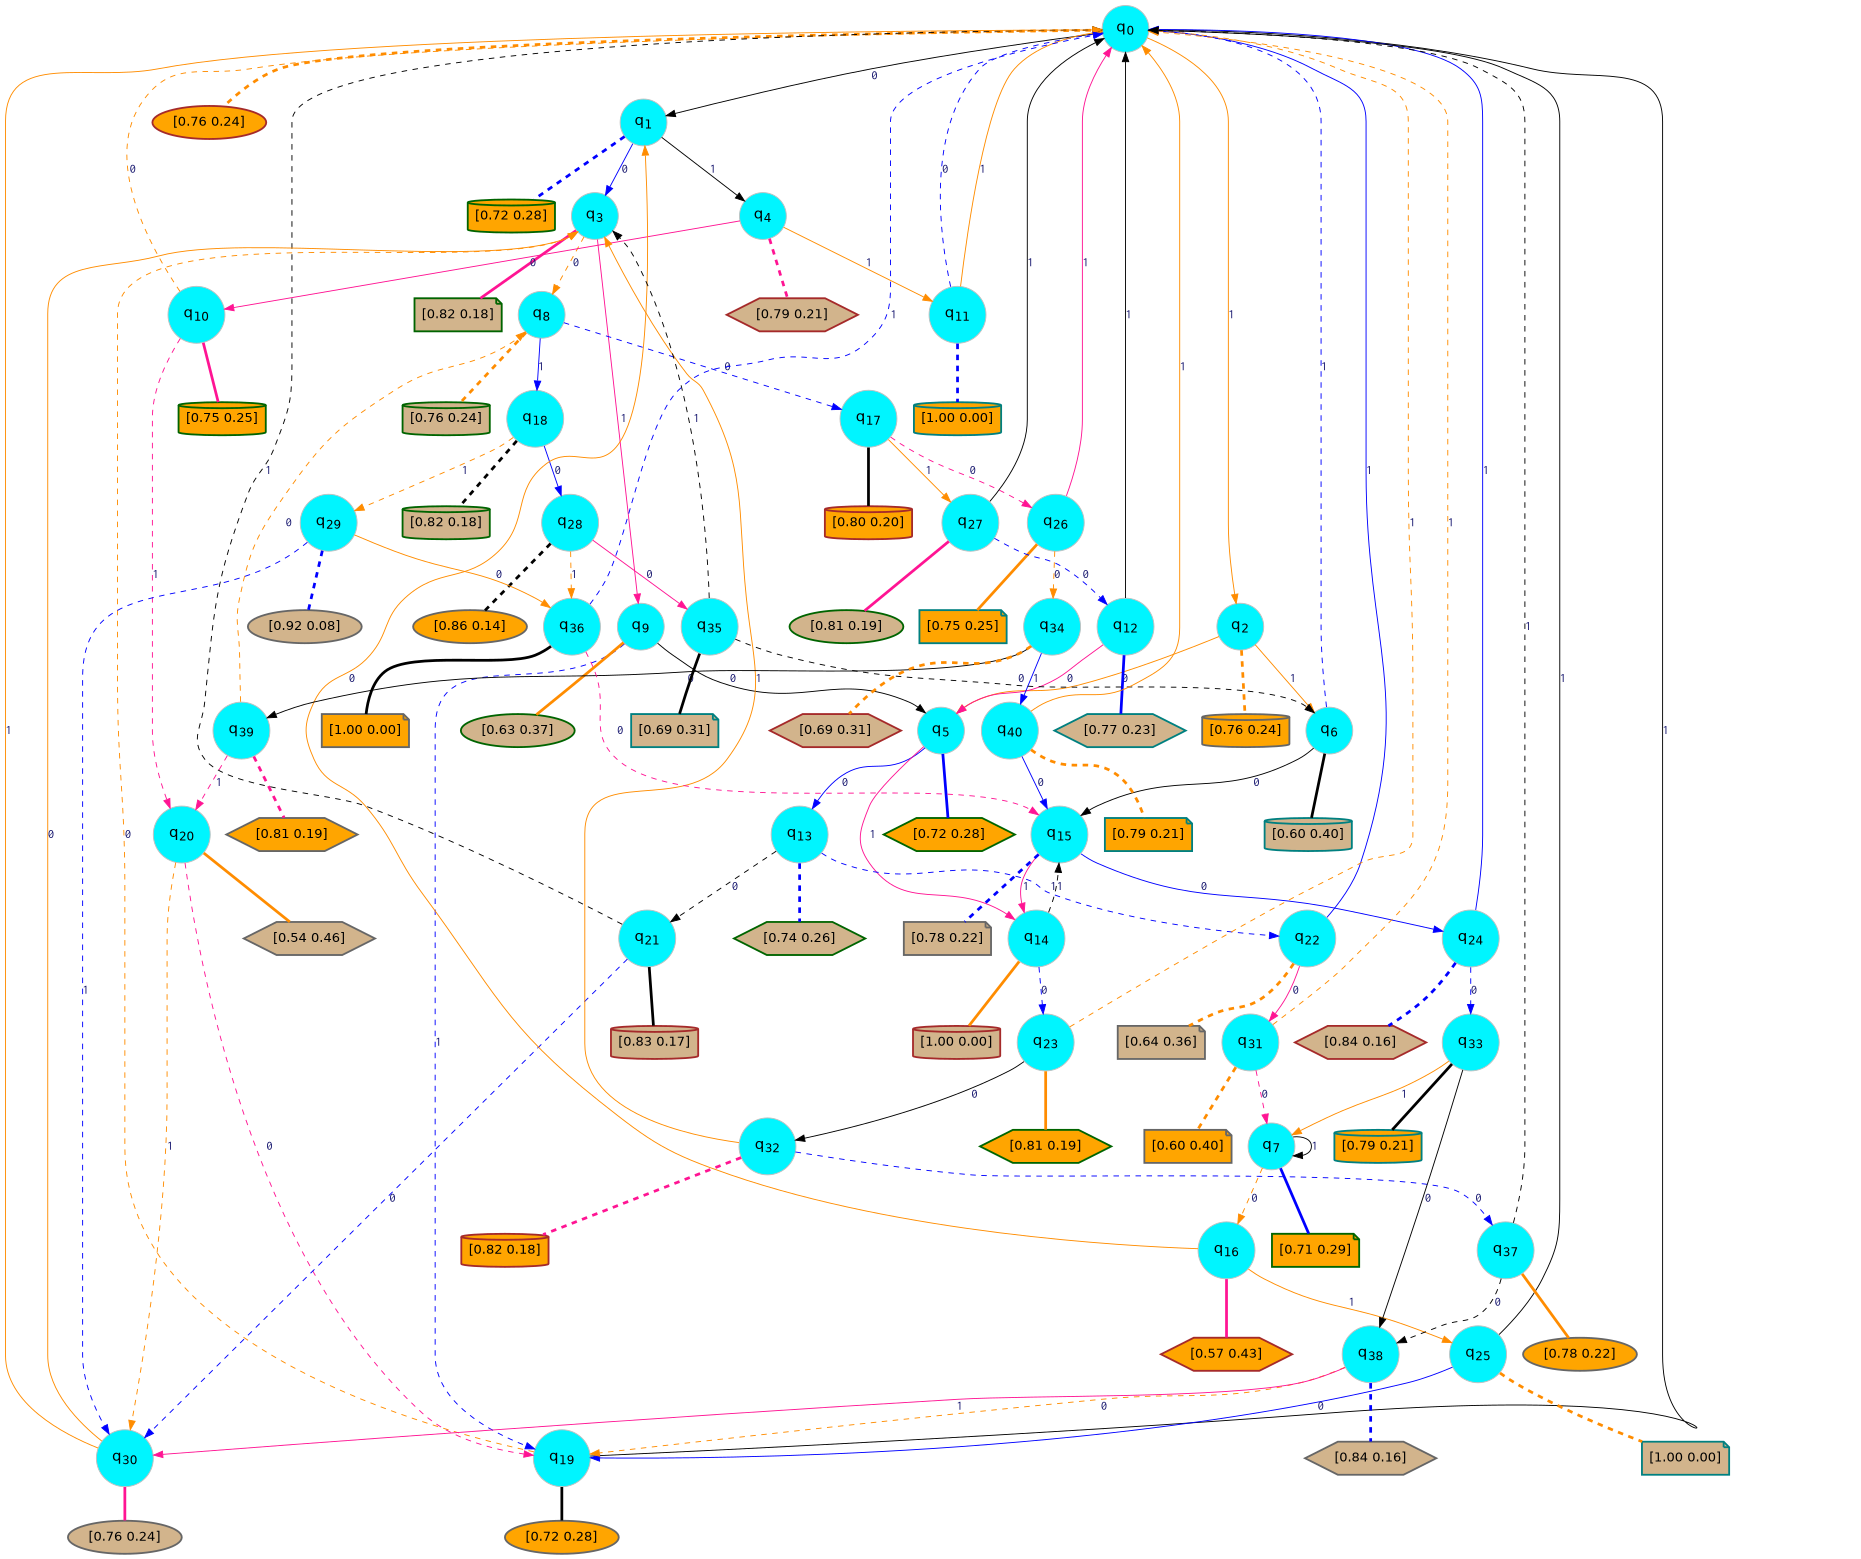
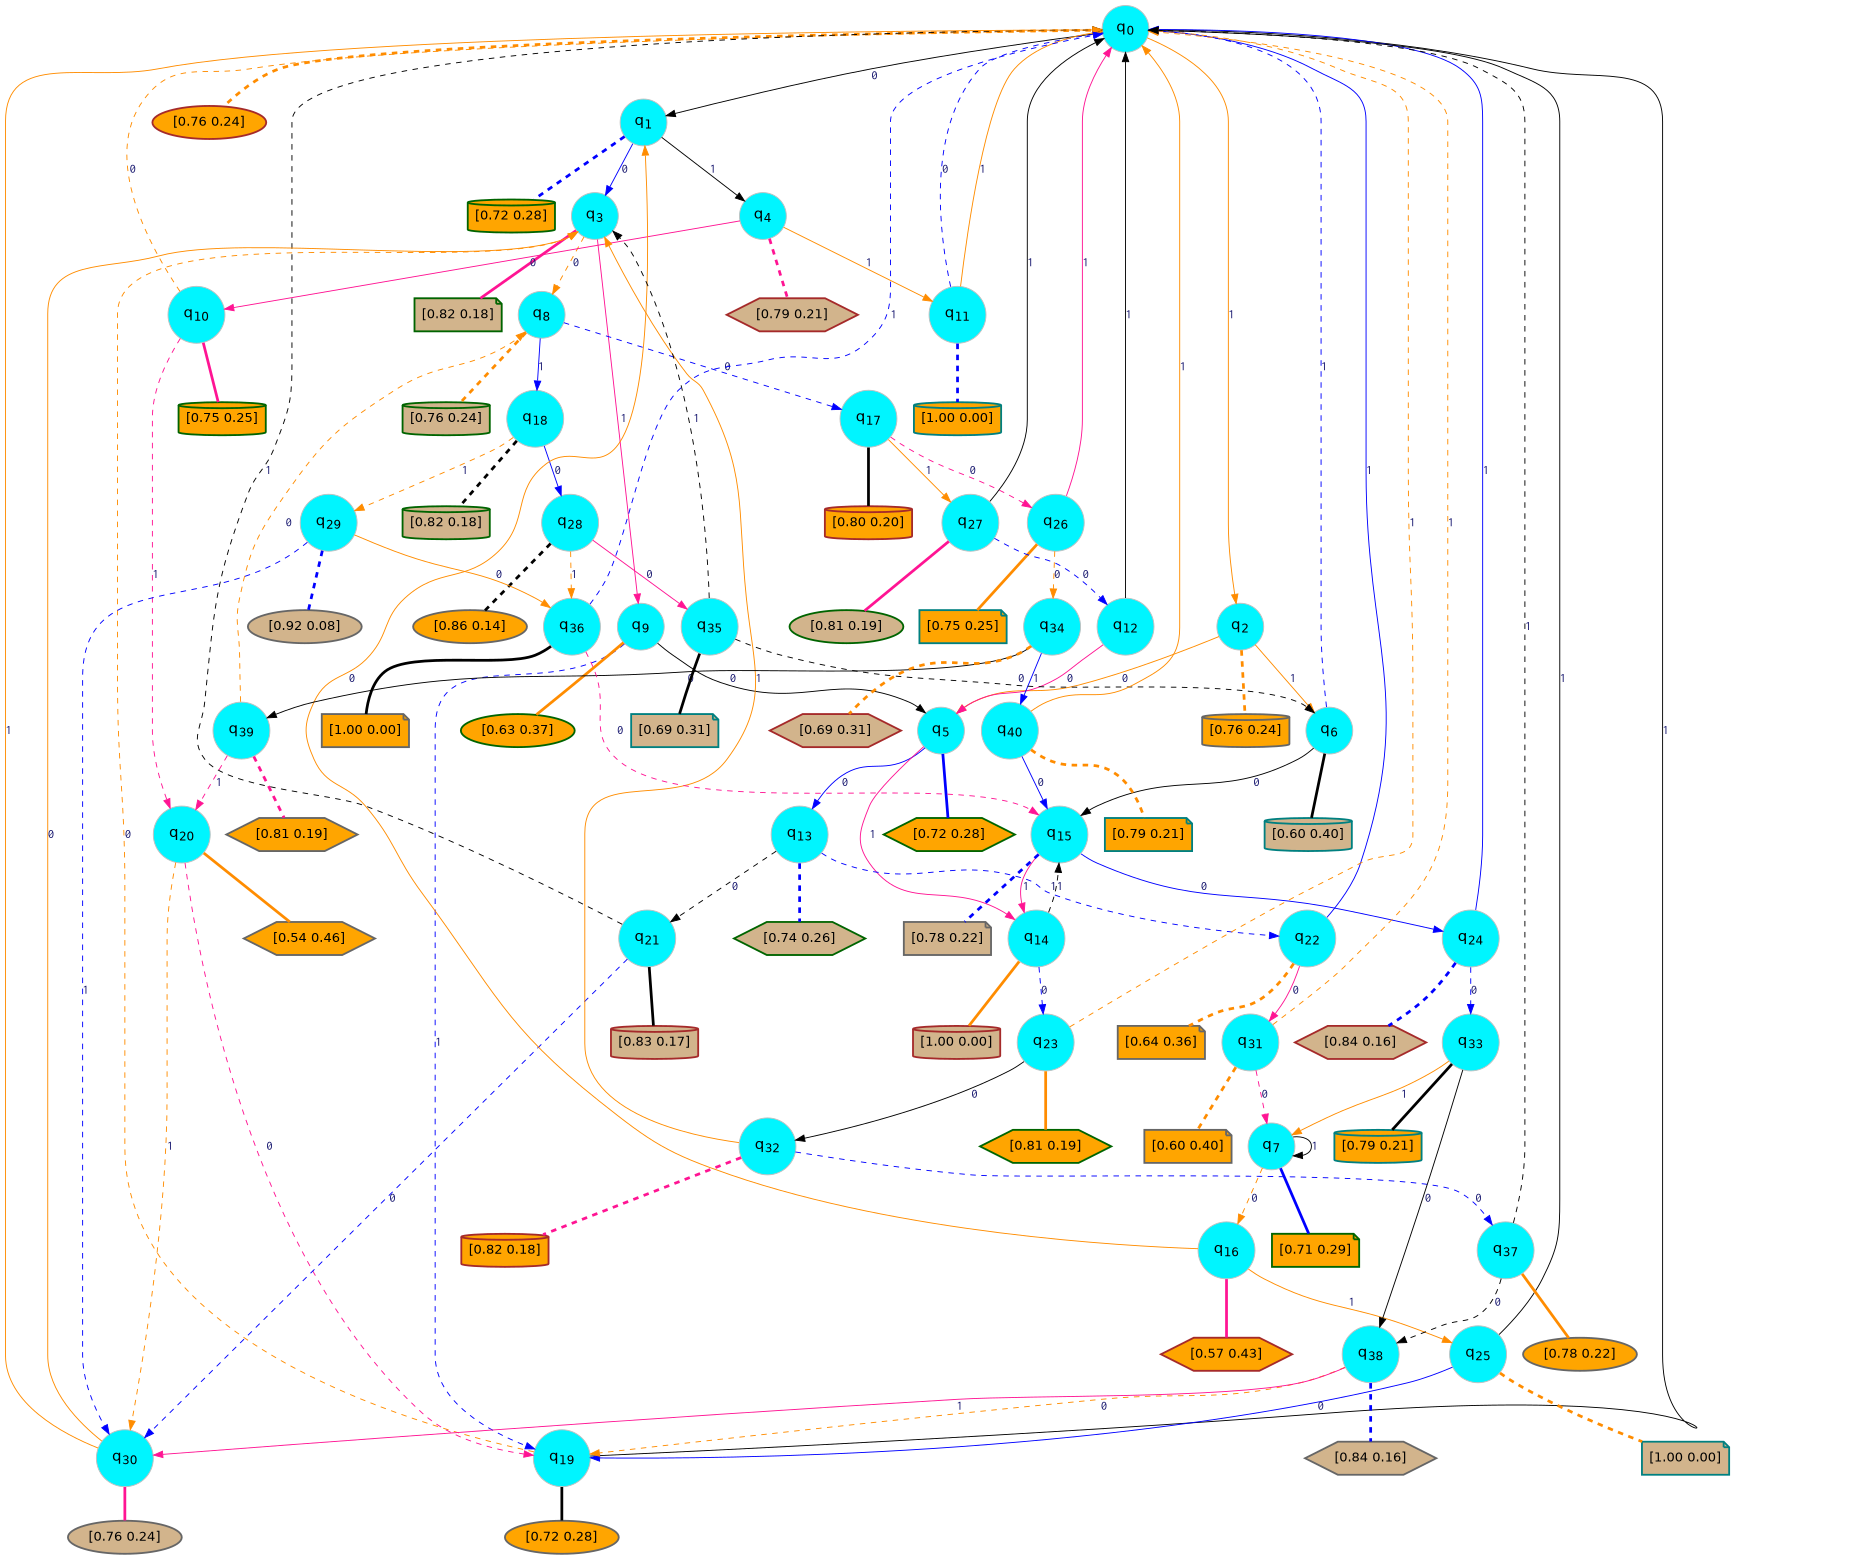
(518, 731) -> (518, 731)
(1120, 731) -> none
(309, 938) -> (309, 938)
(1161, 1042) -> (1161, 1042)
